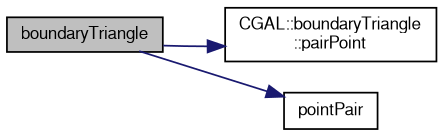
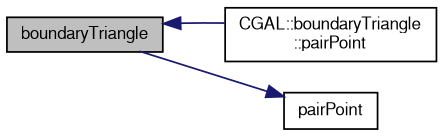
(185, 46) -> (203, 23)
(331, 111) -> (331, 111)
